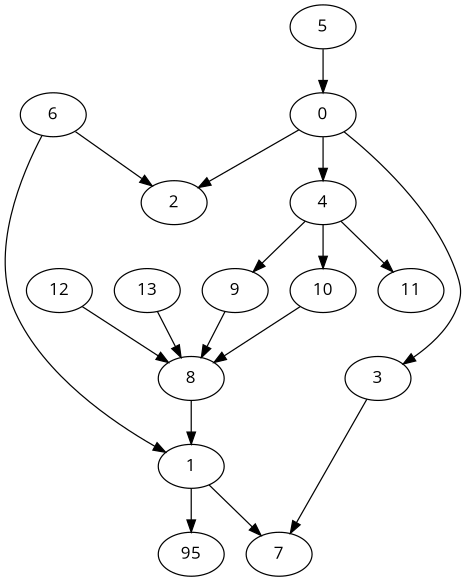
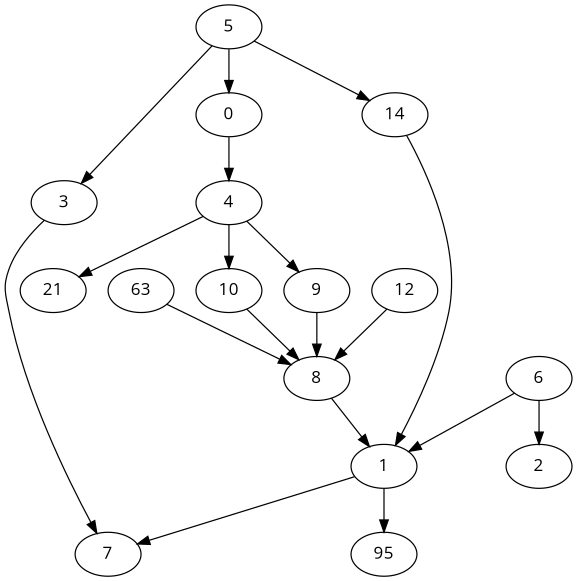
none -> (395, 115)
(254, 156) -> none
(439, 237) -> (151, 110)
(147, 291) -> (141, 291)
(411, 291) -> (53, 291)
